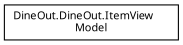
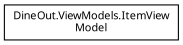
(91, 22) -> (91, 22)
